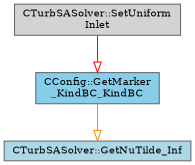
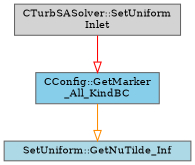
(98, 88) -> (98, 88)
(98, 151) -> (98, 151)
